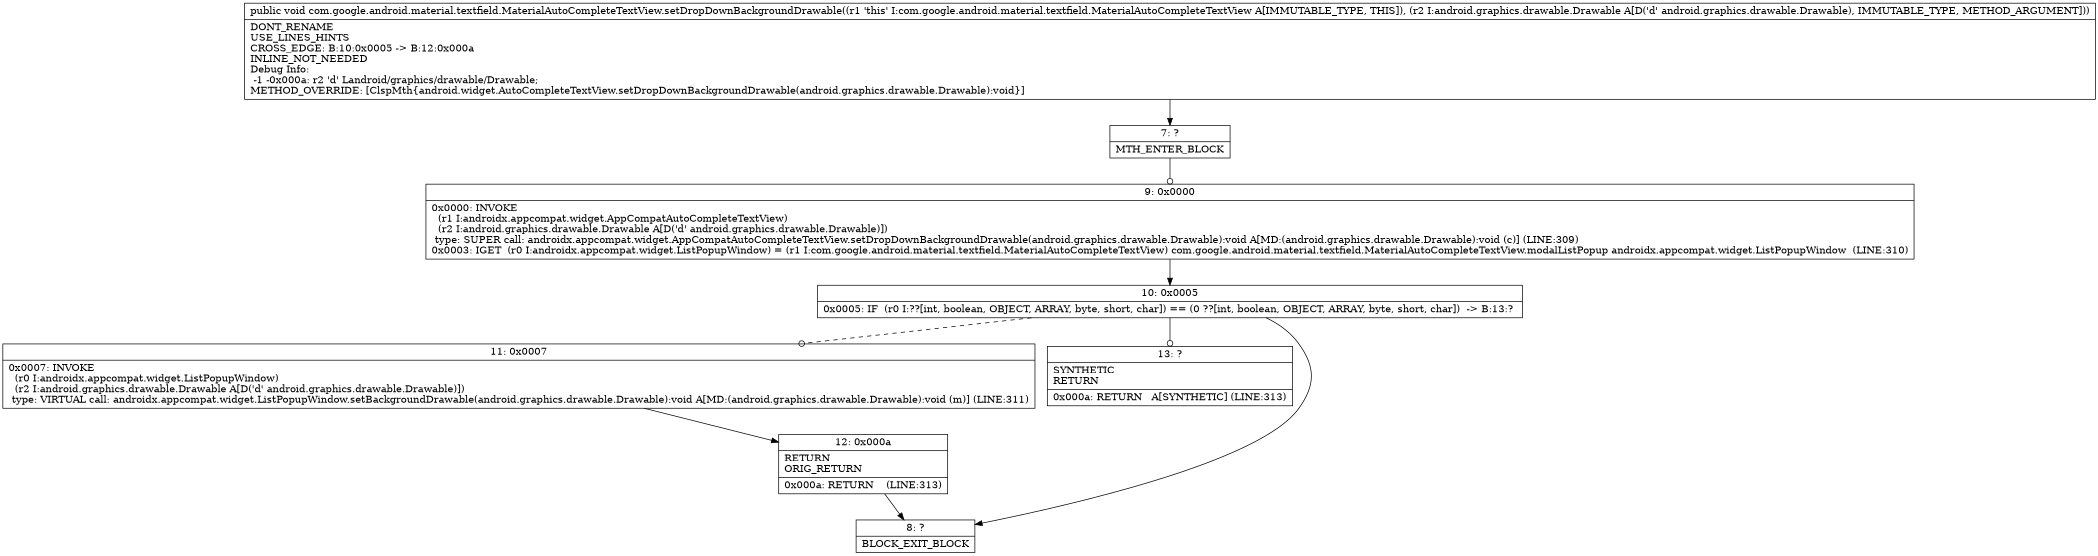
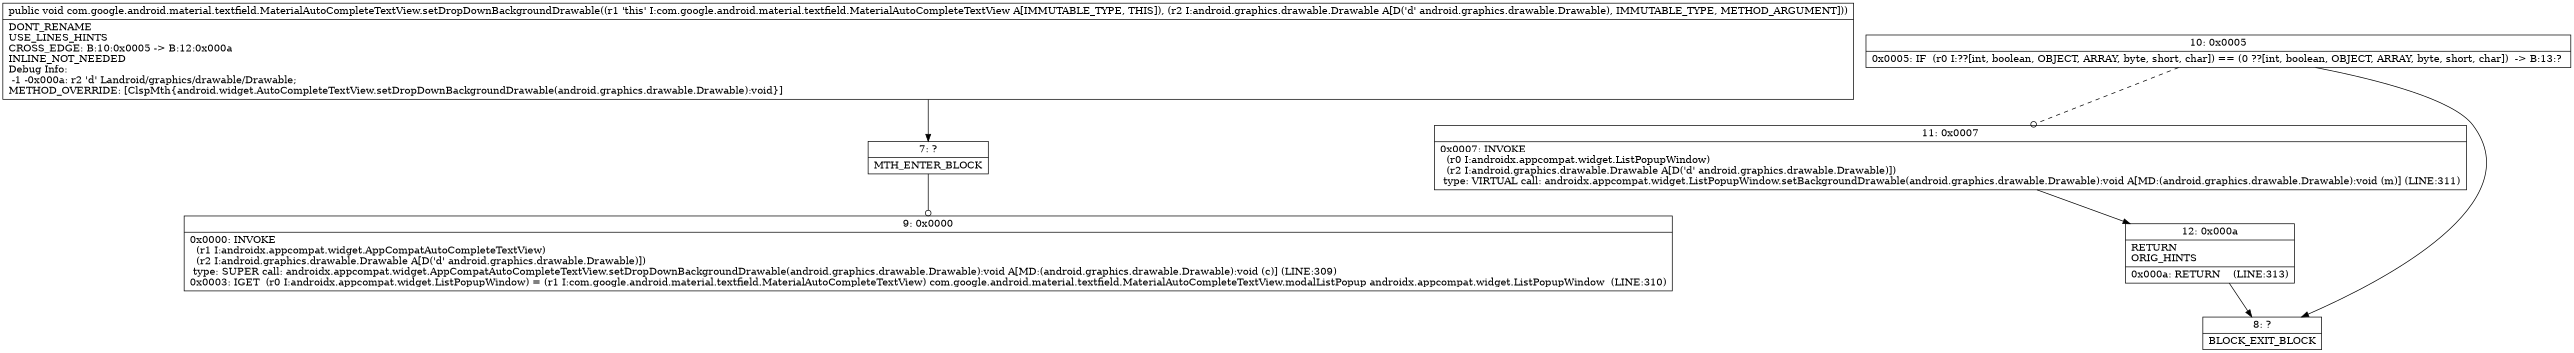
(1170, 269) -> none
(1170, 376) -> none
(823, 469) -> (2164, 258)
